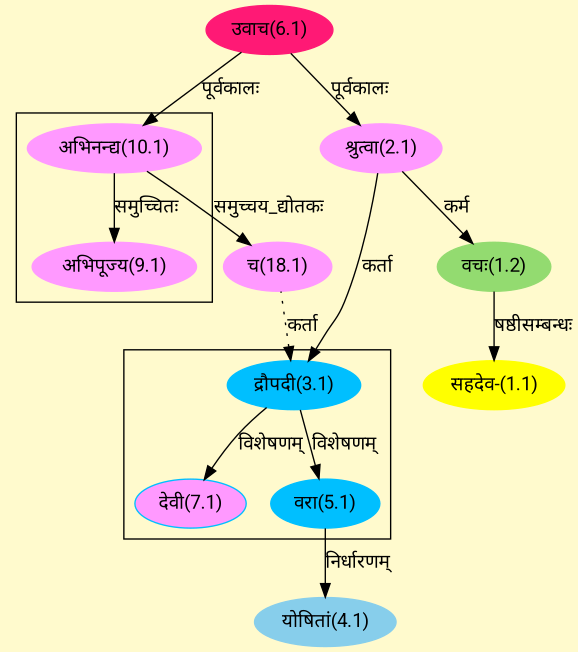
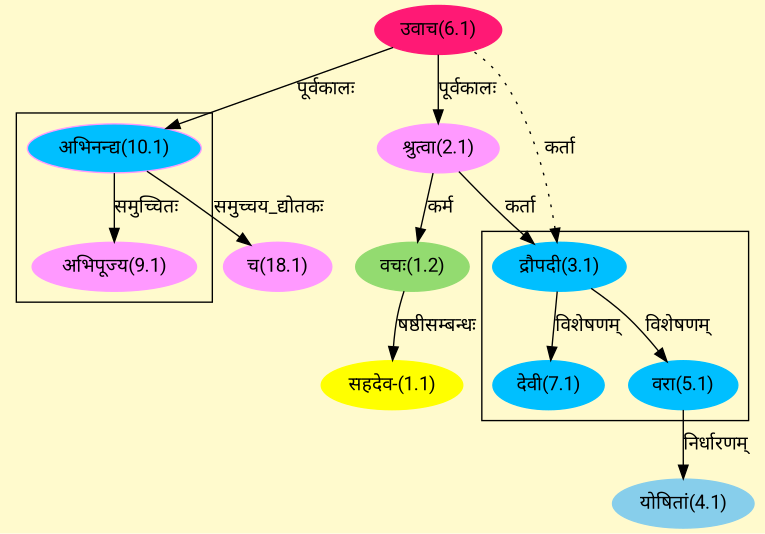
(114, 148) -> (114, 148)
(285, 319) -> (530, 131)
(191, 504) -> (549, 385)
